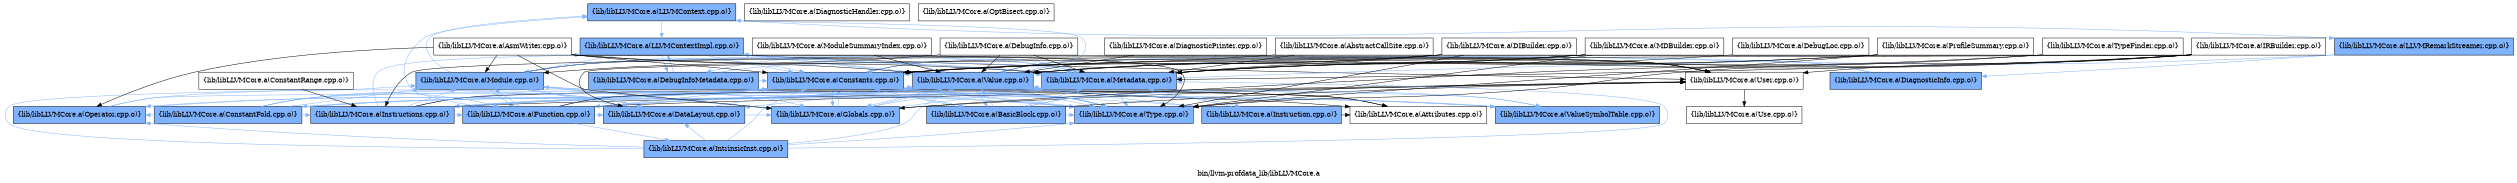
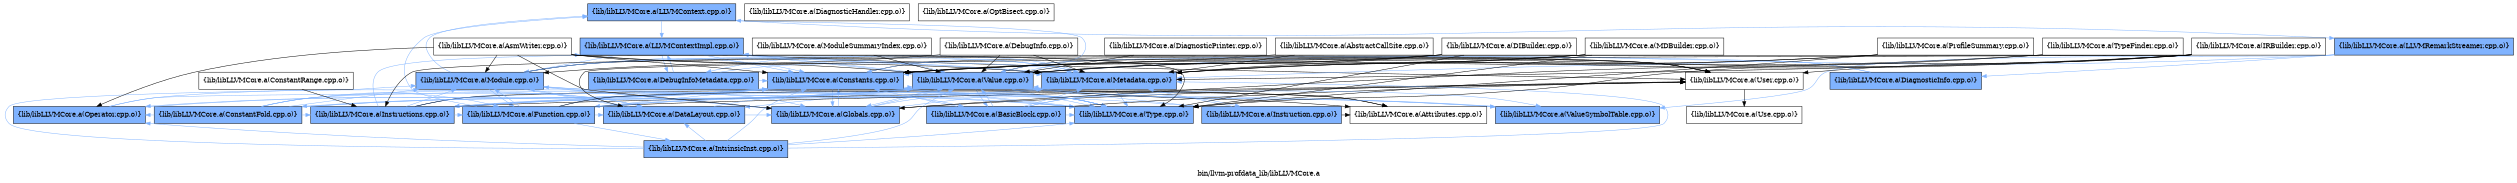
(1801, 47) -> none
(1047, 90) -> (1995, 58)
